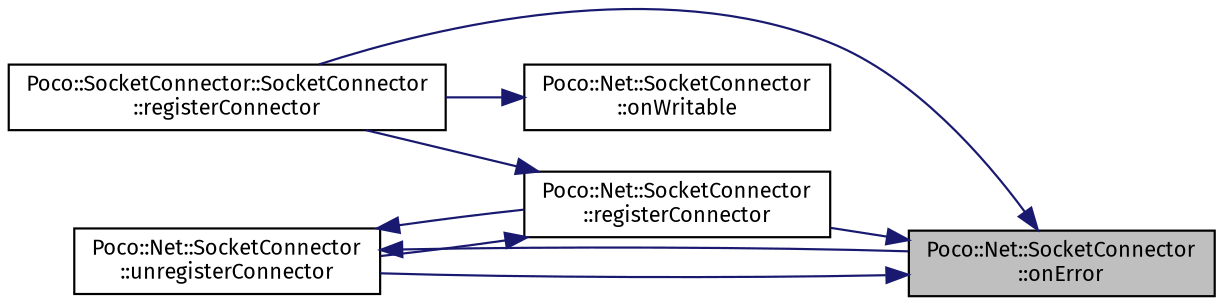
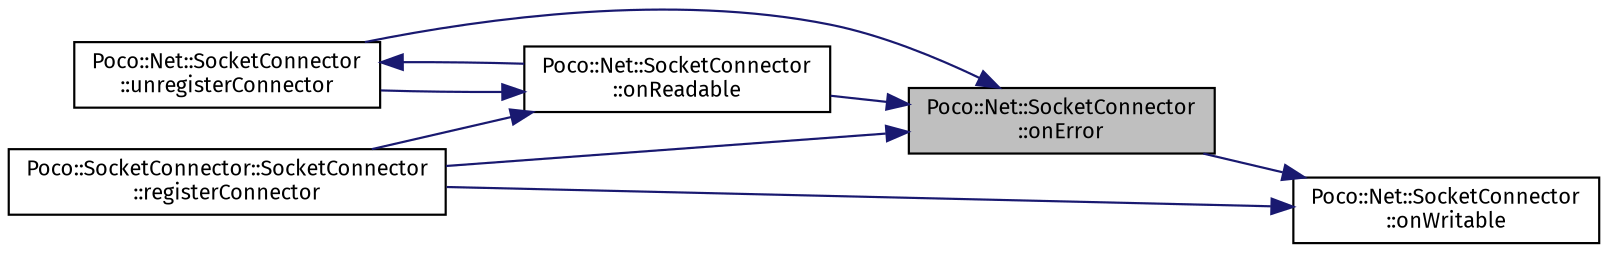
(677, 204) -> (677, 79)
(656, 248) -> (1243, 163)
